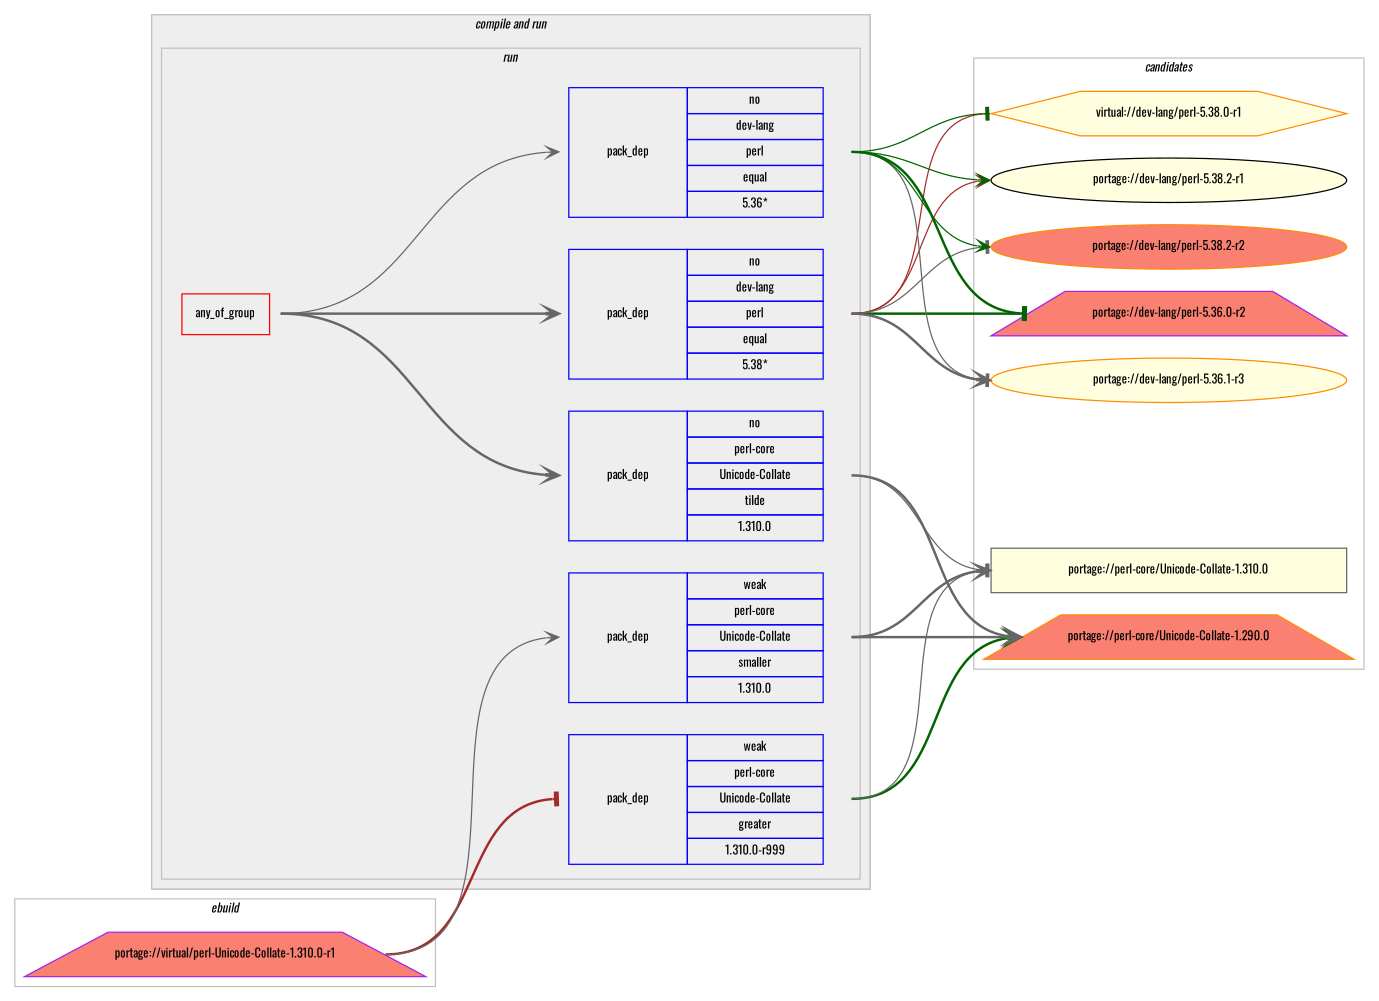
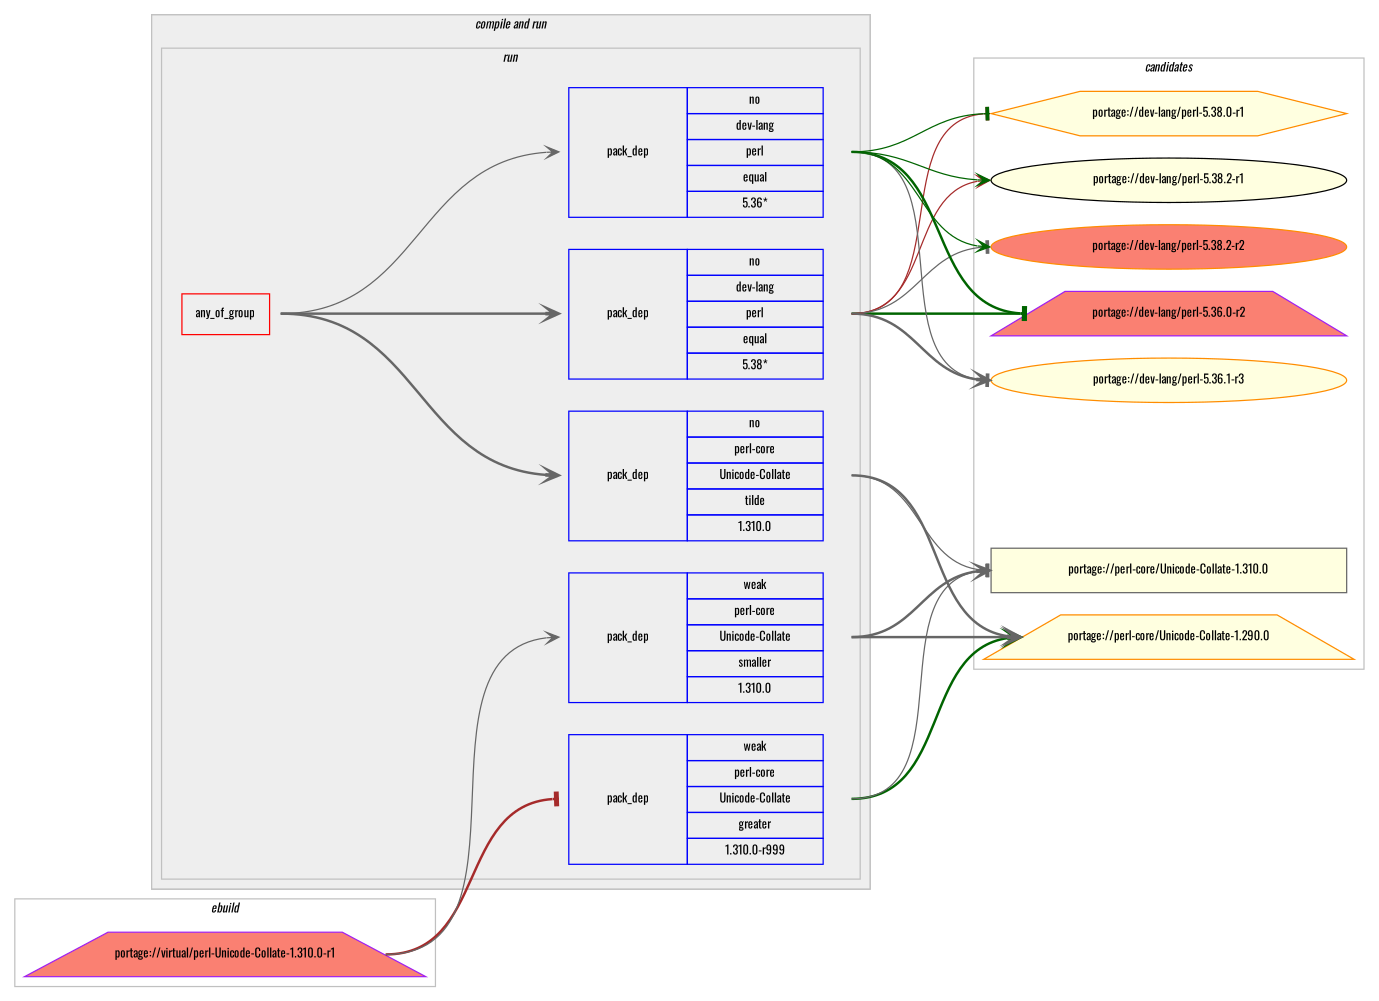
(1169, 114) -> (1169, 114)
(1169, 637) -> (1169, 637)
